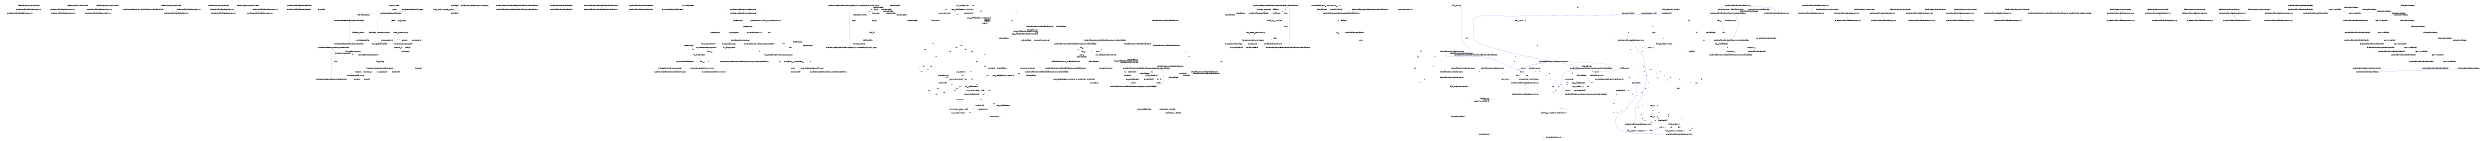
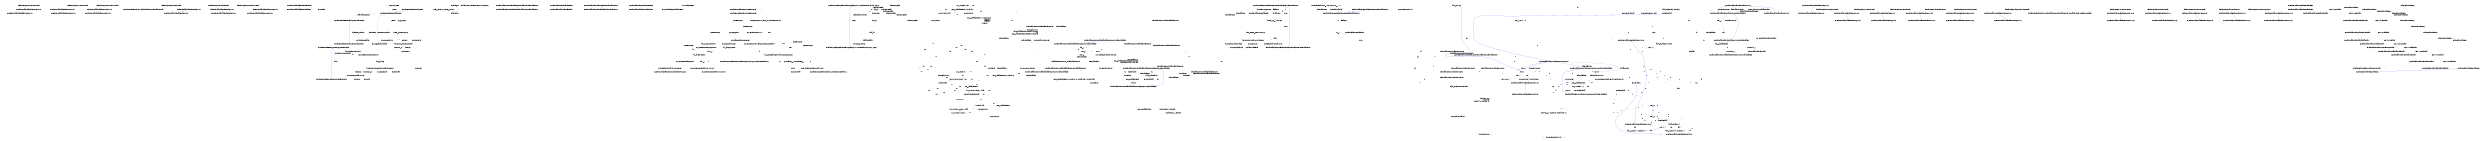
(1159, 83) -> none
